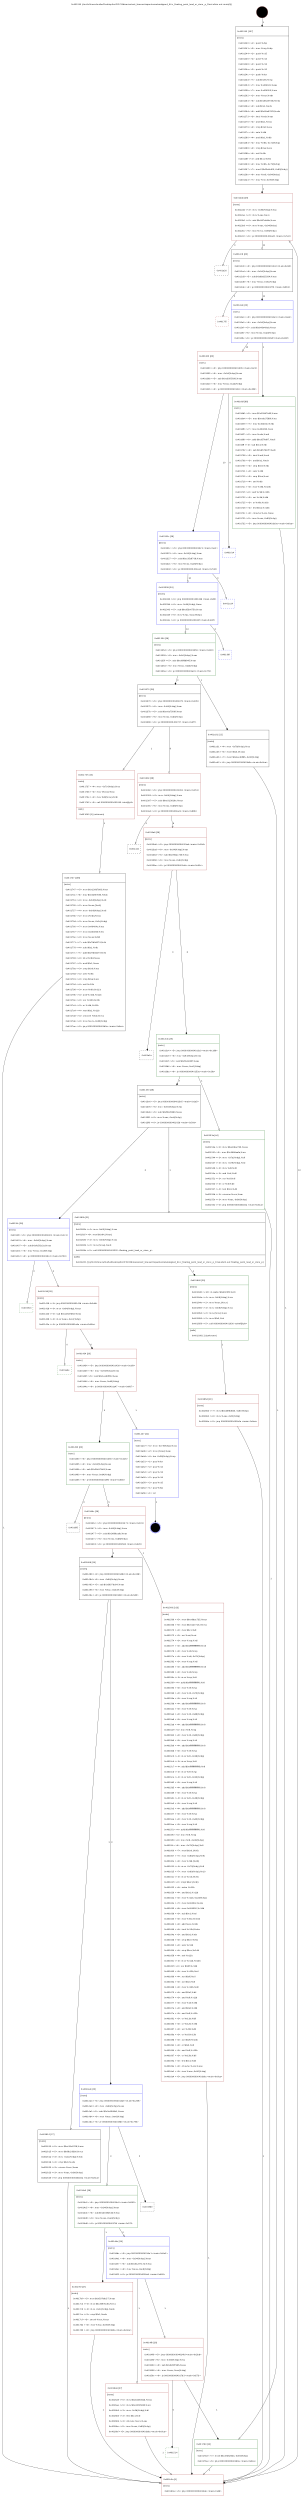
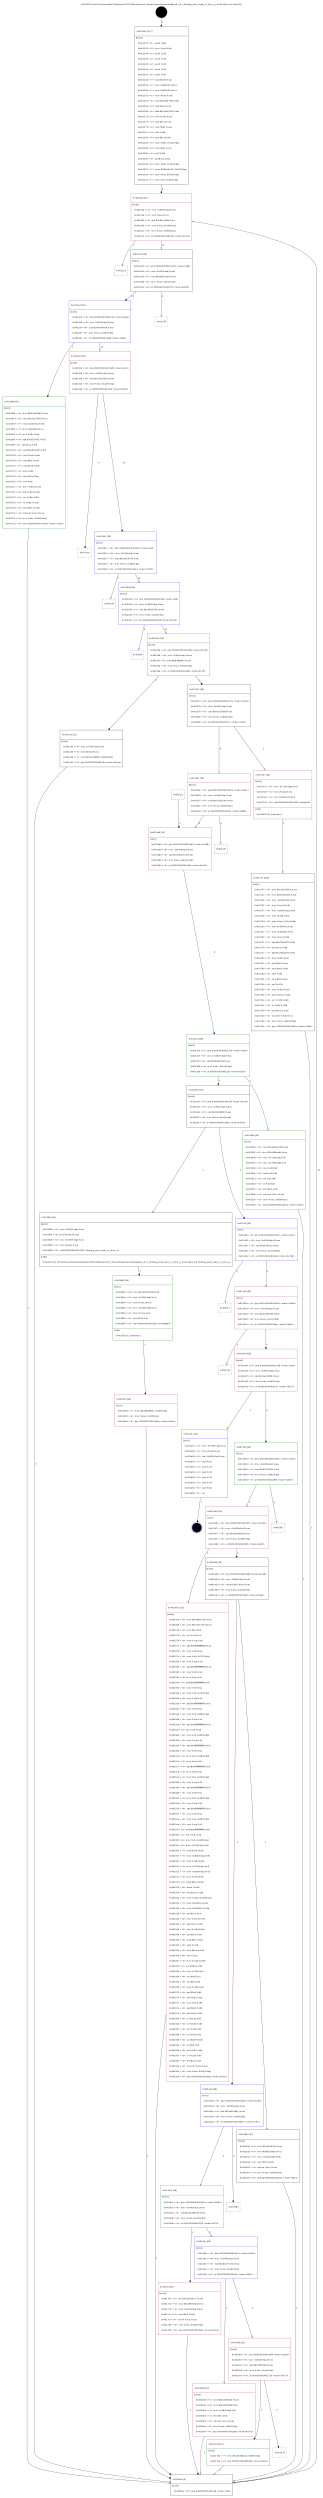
(160, 959) -> (178, 813)
(277, 1605) -> (35, 1674)
(192, 2485) -> (202, 2485)
